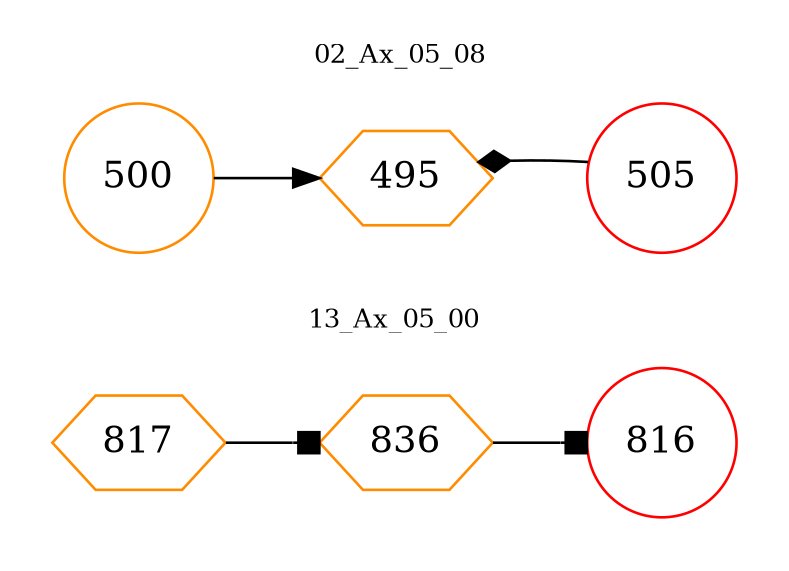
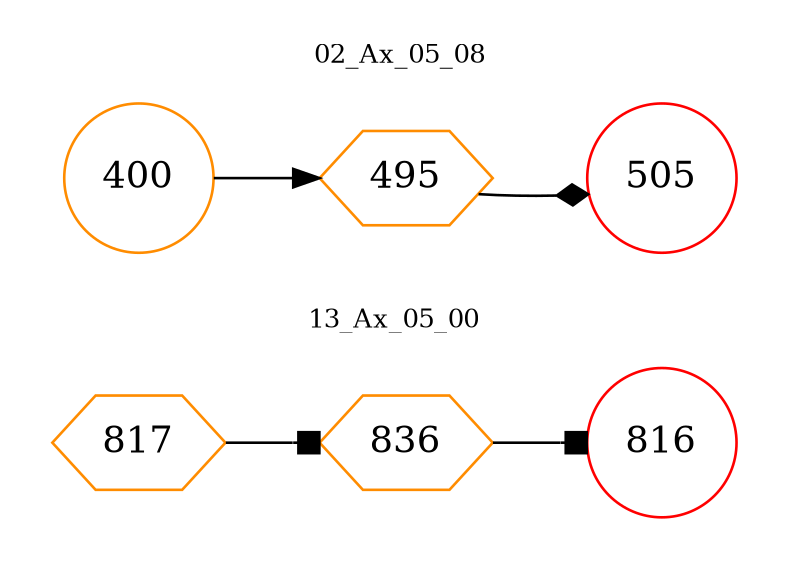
(549, 161) -> (517, 196)
(139, 178) -> (139, 178)
